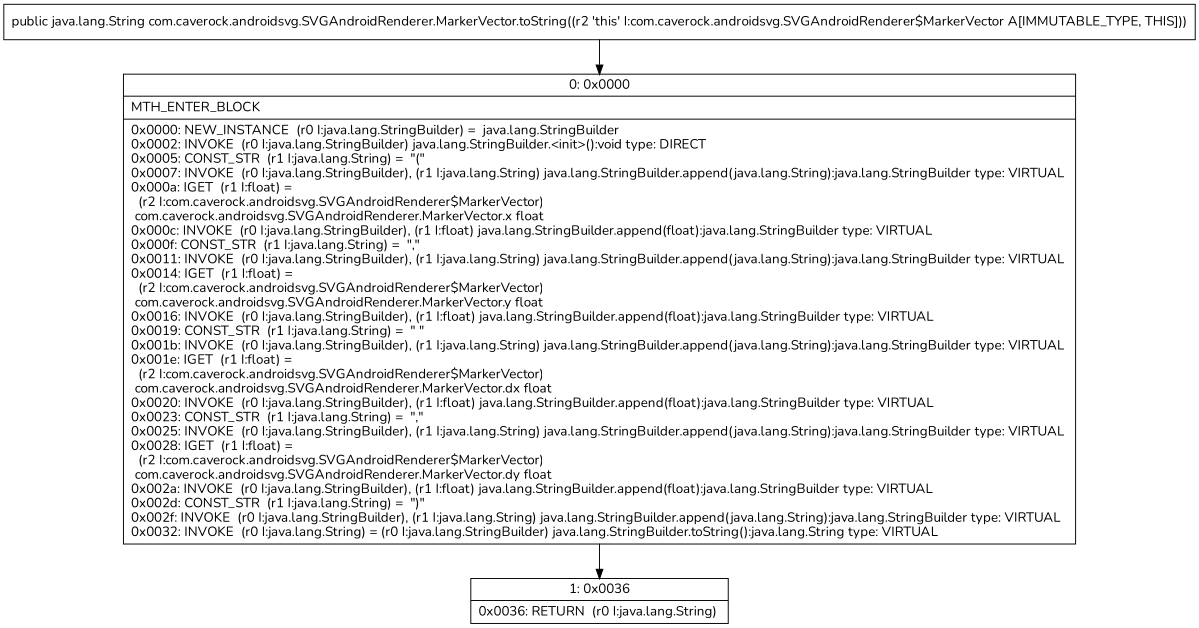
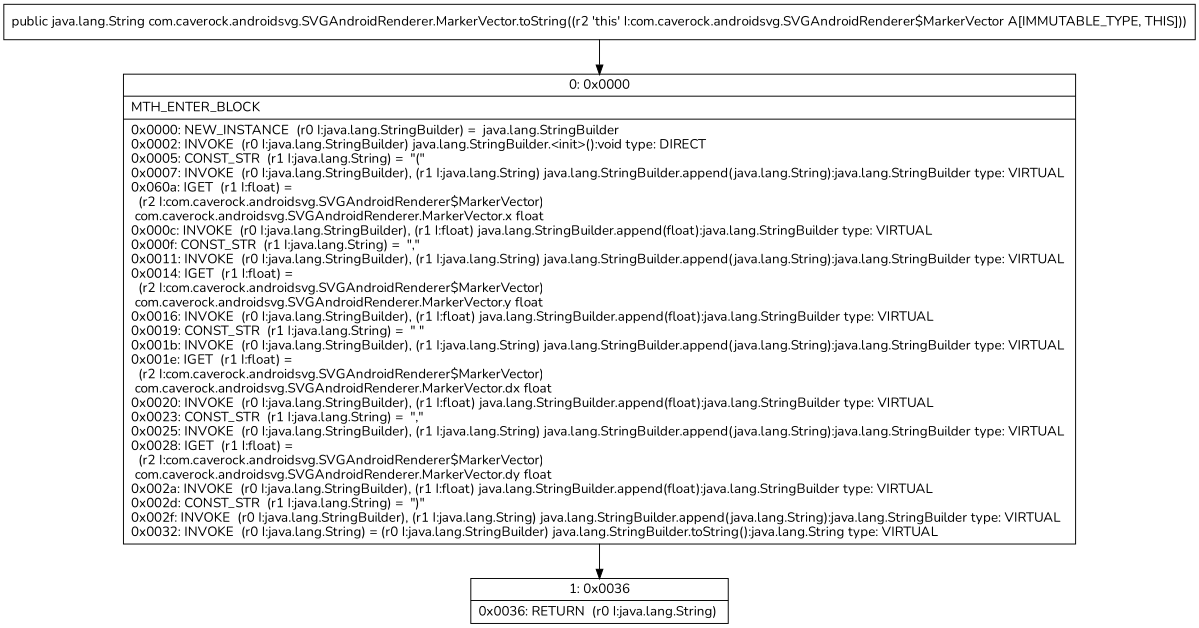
(213, 188) -> (213, 188)
